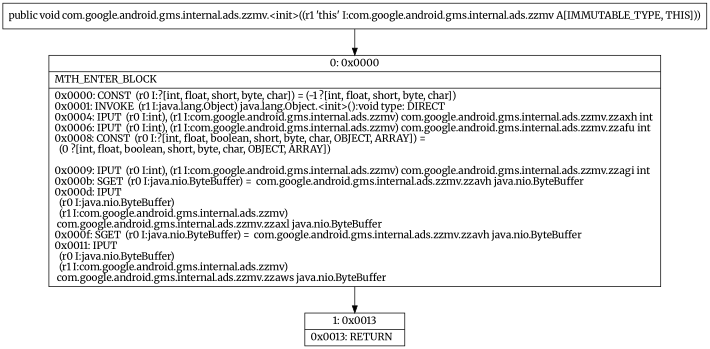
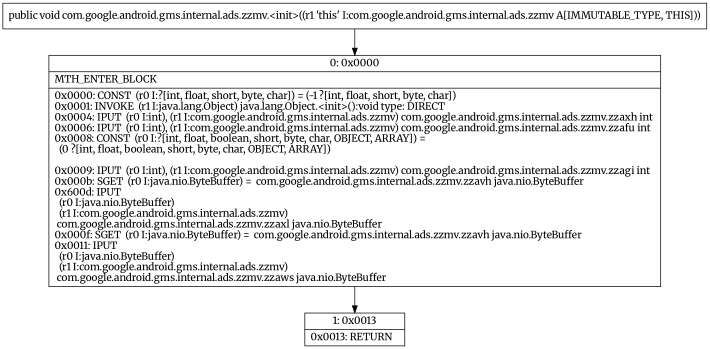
(90, 192) -> (90, 192)
